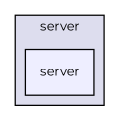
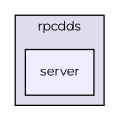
(60, 27) -> (60, 27)
